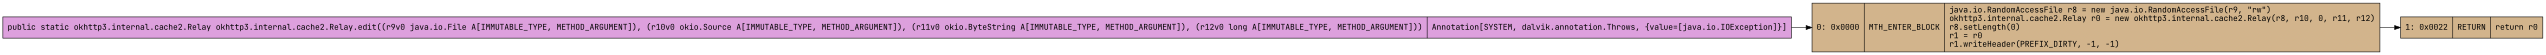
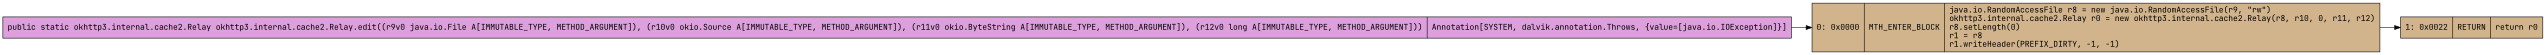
(1966, 36) -> (1966, 36)
